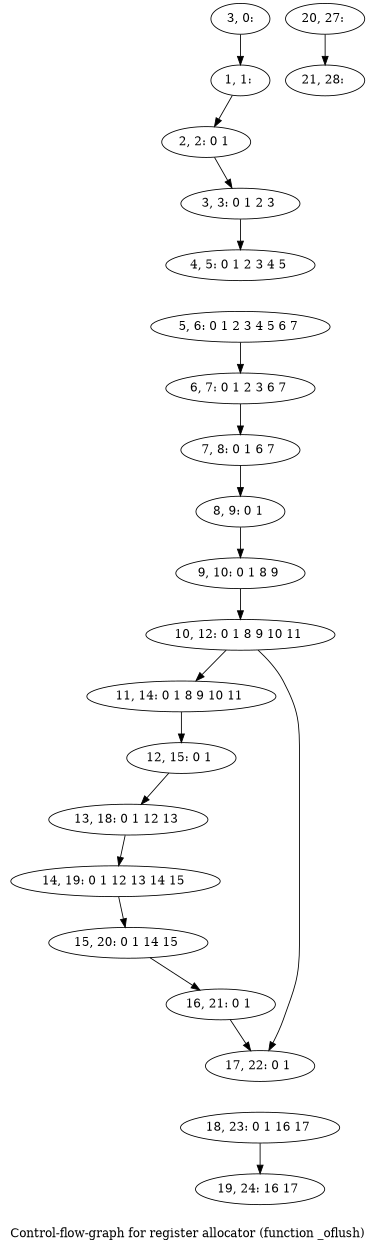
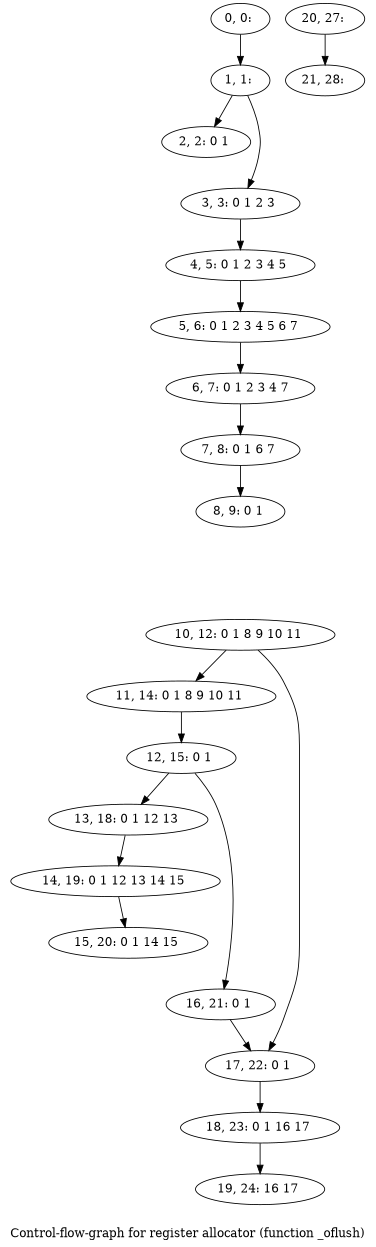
(240, 19) -> (240, 19)
(221, 169) -> (260, 138)
none -> (240, 292)
(240, 388) -> (240, 388)
(240, 573) -> none
(171, 972) -> (232, 873)
none -> (260, 1093)
